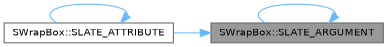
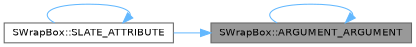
(297, 33) -> (311, 33)
